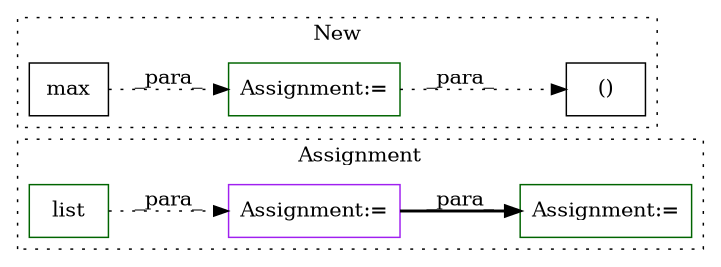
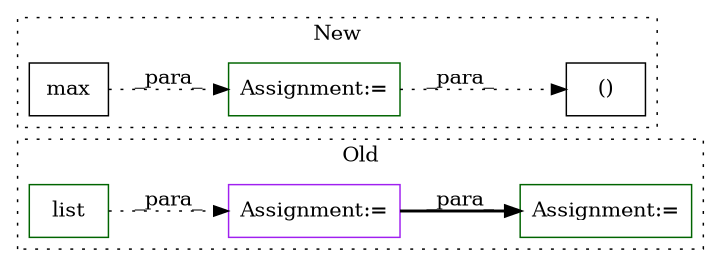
(360, 156) -> (360, 156)
